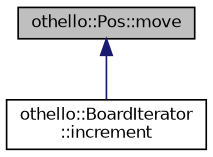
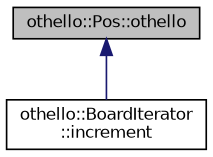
(106, 23) -> (106, 23)
